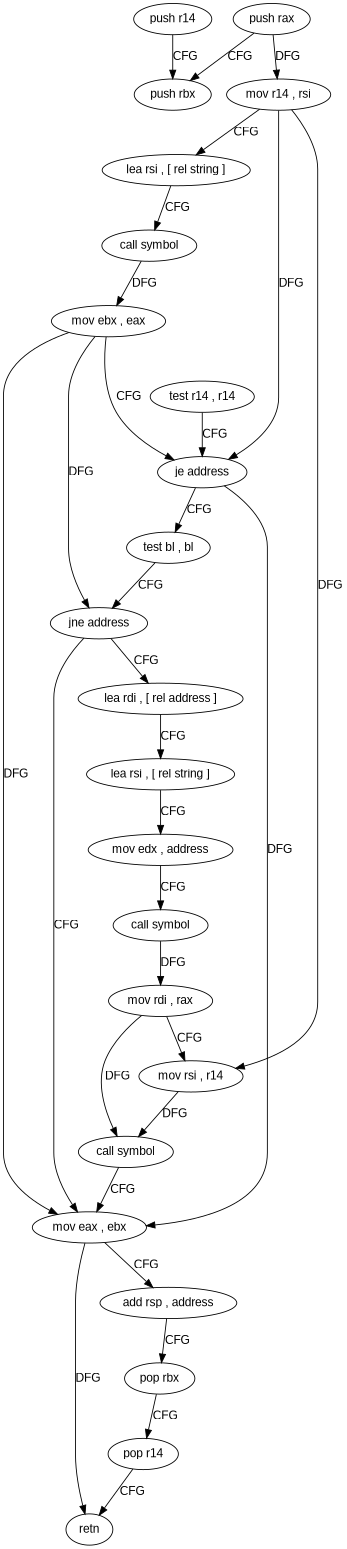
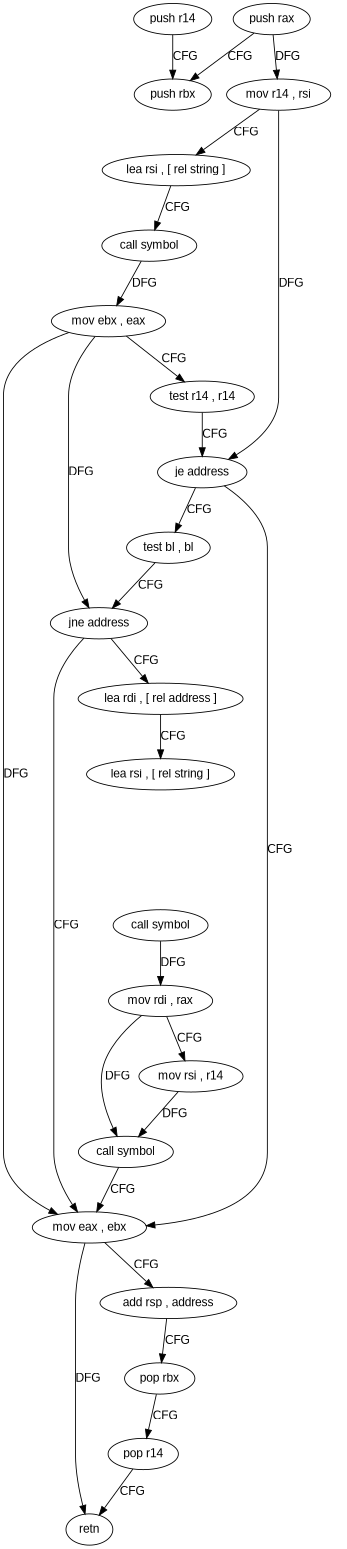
(114, 408) -> (152, 356)
(318, 605) -> none
(161, 850) -> none
(280, 850) -> (280, 850)
